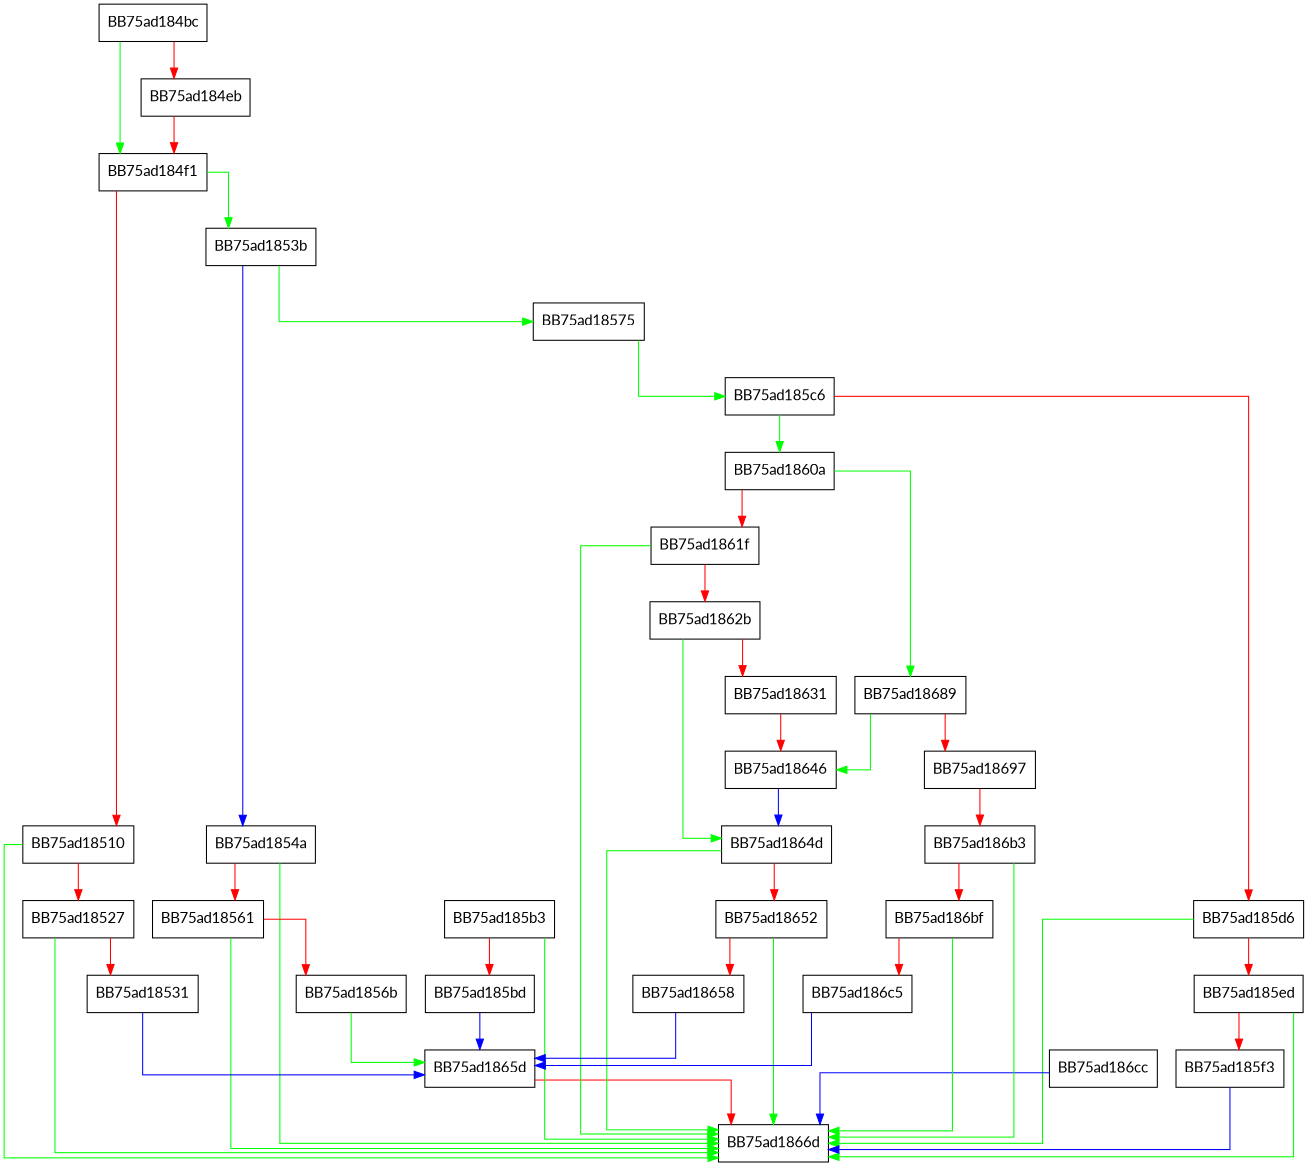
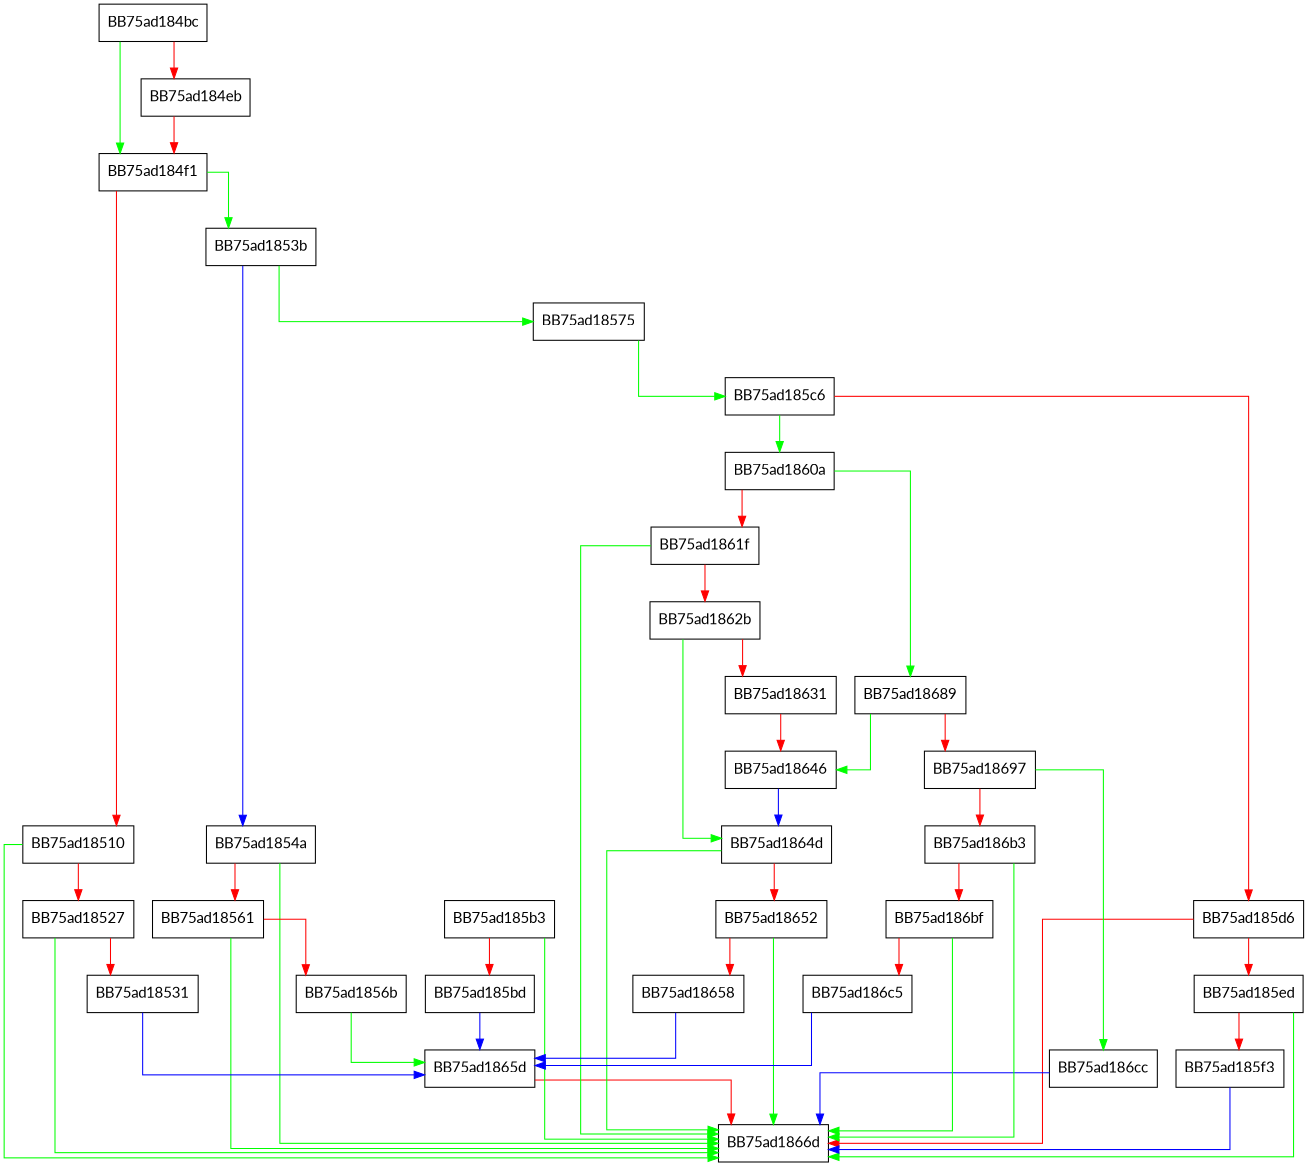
none -> (1103, 871)
(1042, 1057) -> (1042, 1057)
